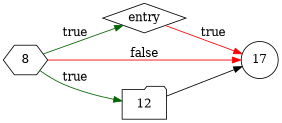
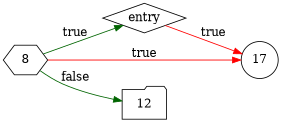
(144, 54) -> (144, 54)
(75, 78) -> (75, 78)
(200, 83) -> none
